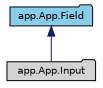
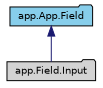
(51, 71) -> (51, 71)
